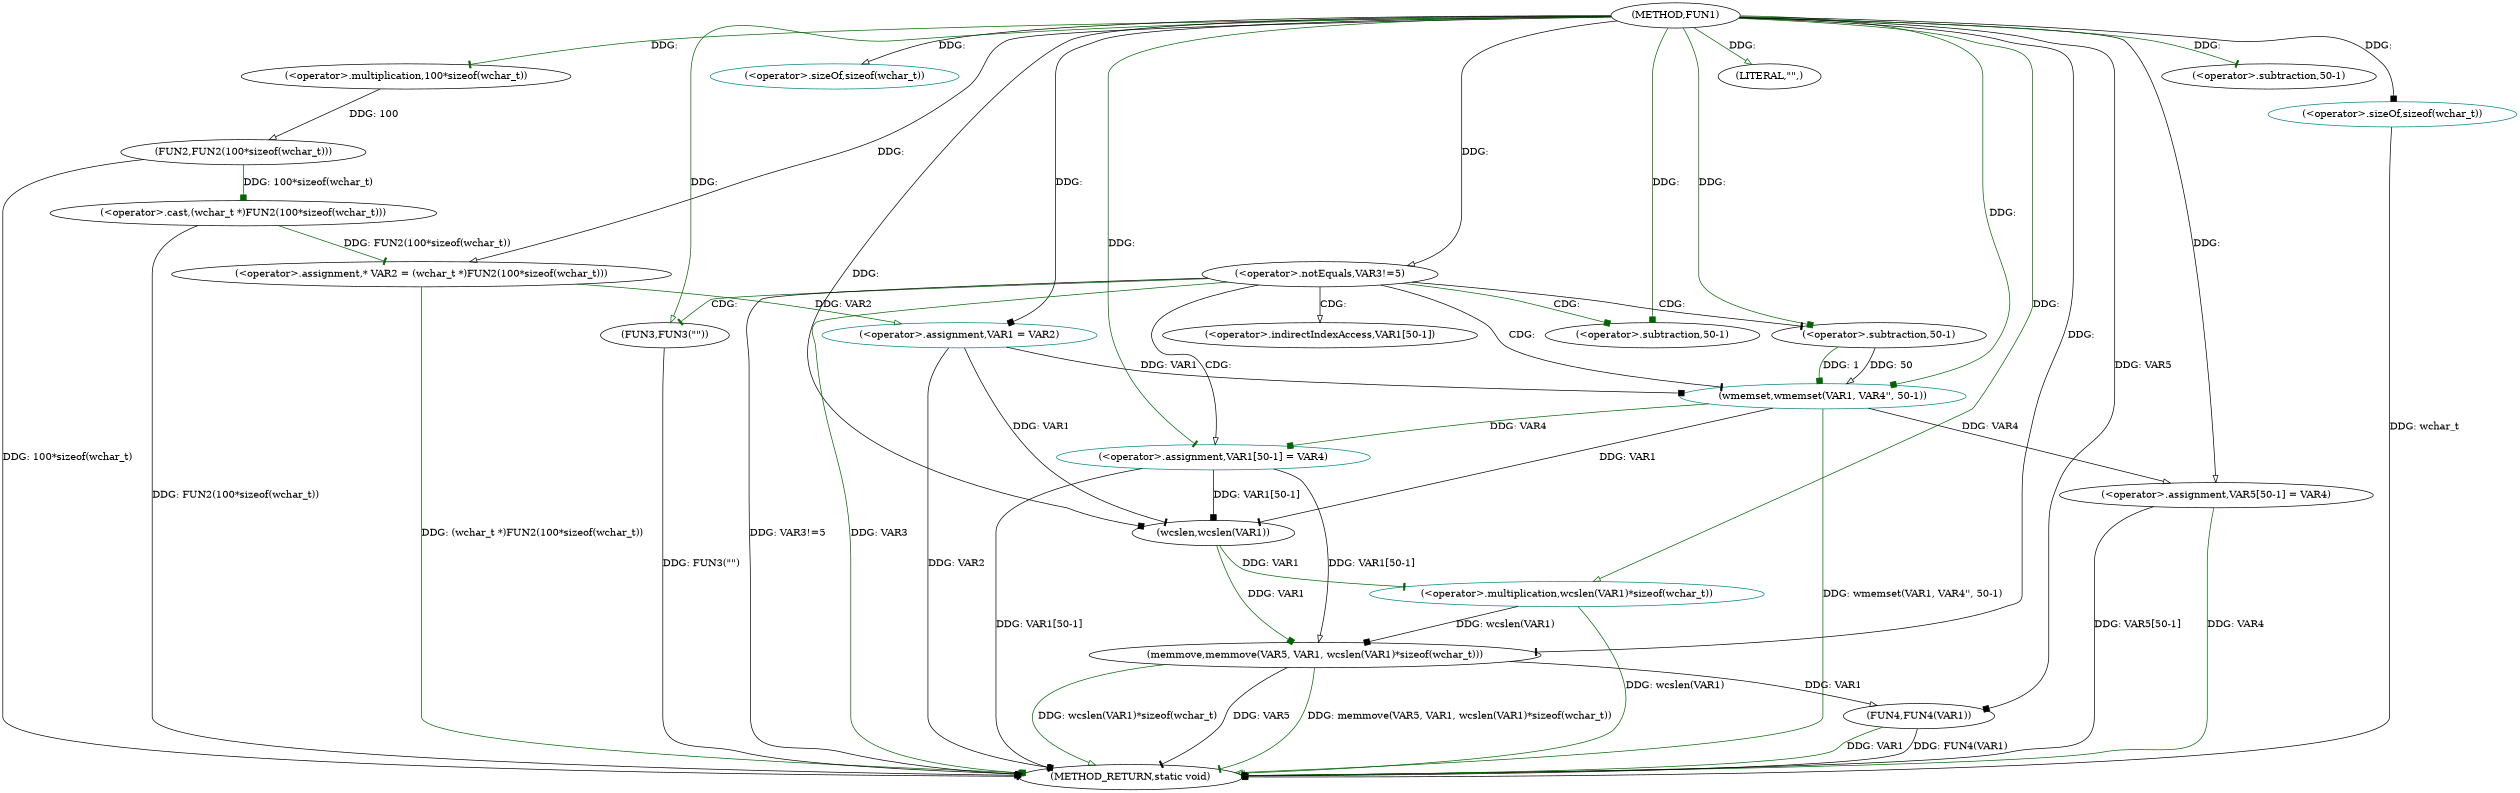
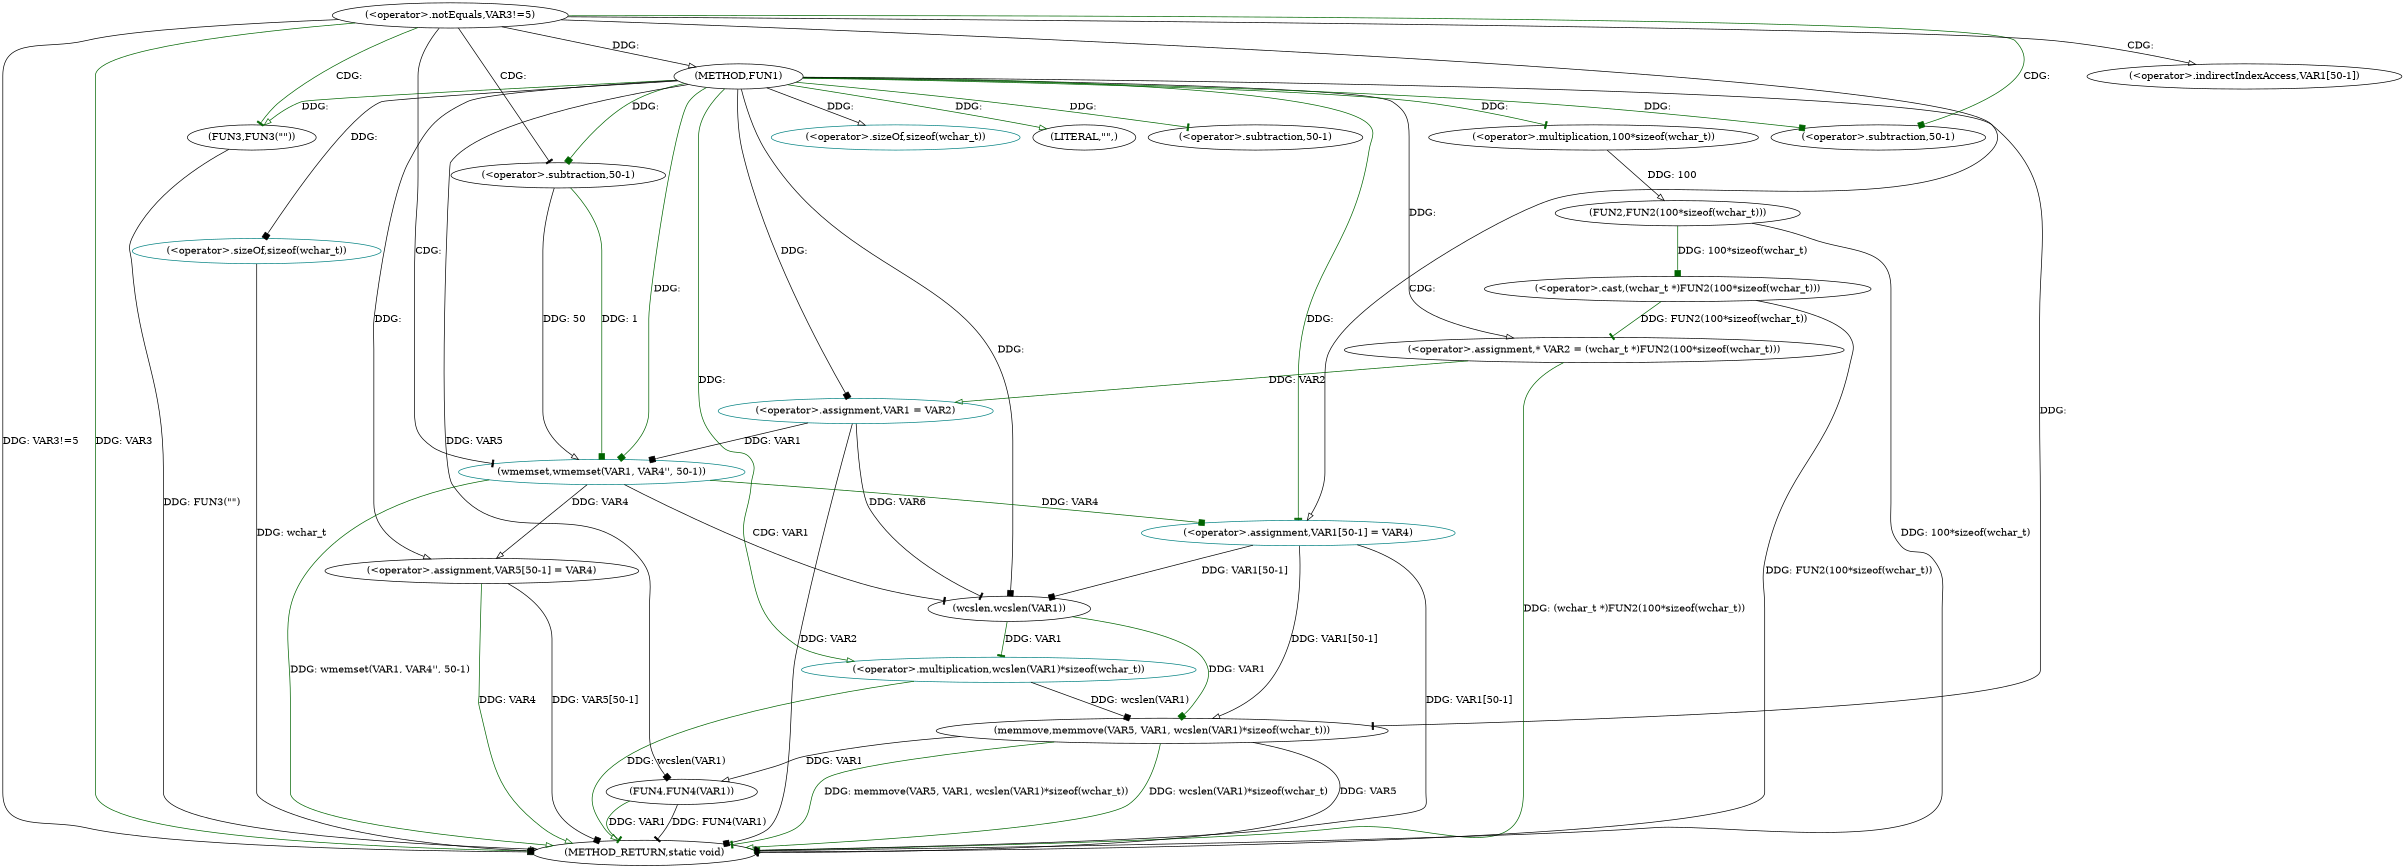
(1462, 96) -> (595, 46)
(1042, 427) -> (898, 503)
(1628, 457) -> (781, 533)
(324, 750) -> (1633, 824)
